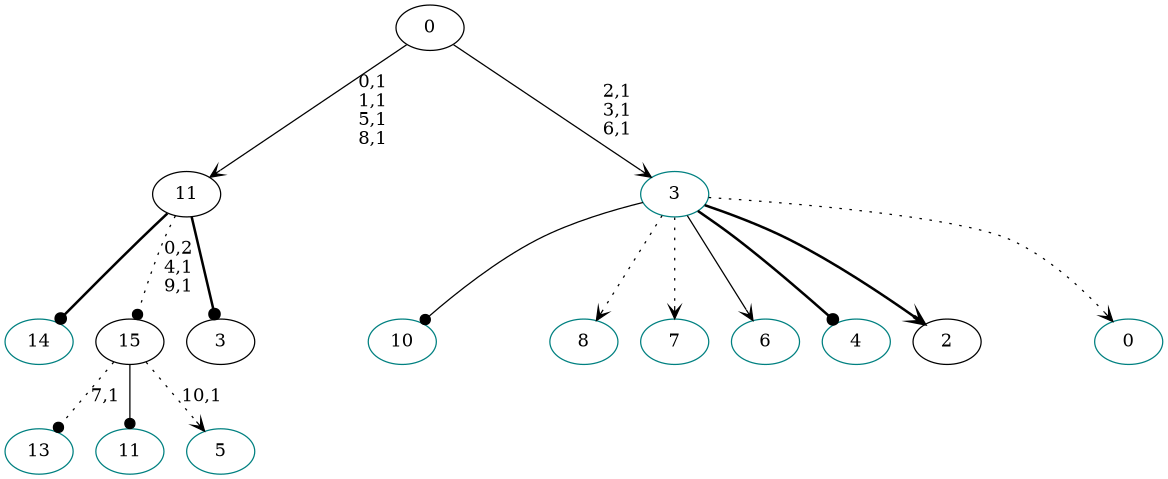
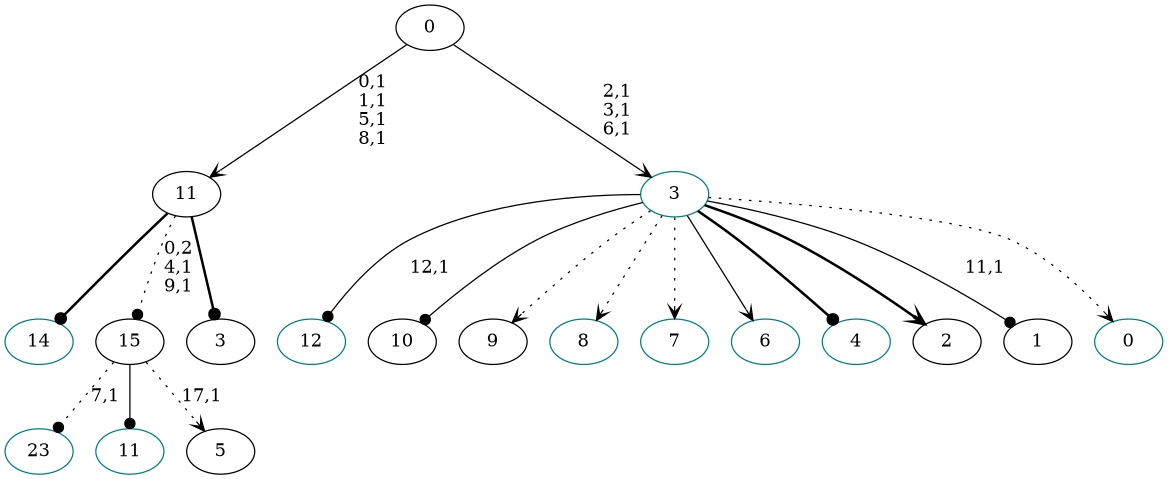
none -> (311, 342)
(402, 342) -> (402, 342)
none -> (493, 342)
none -> (1038, 342)
(202, 397) -> (202, 397)
(39, 451) -> (39, 451)
(221, 451) -> (221, 451)
